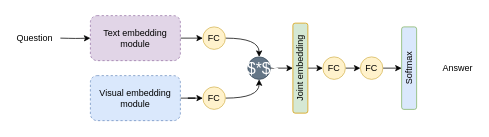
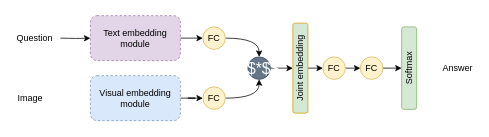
(409, 68) -> (409, 68)
none -> (30, 98)
